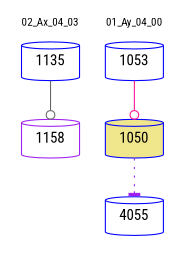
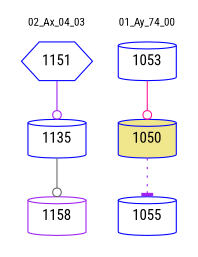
(134, 23) -> (147, 23)
none -> (57, 61)
(134, 216) -> (147, 216)
